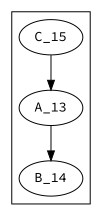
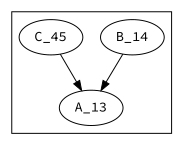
(51, 37) -> (51, 37)
(51, 138) -> (114, 68)
